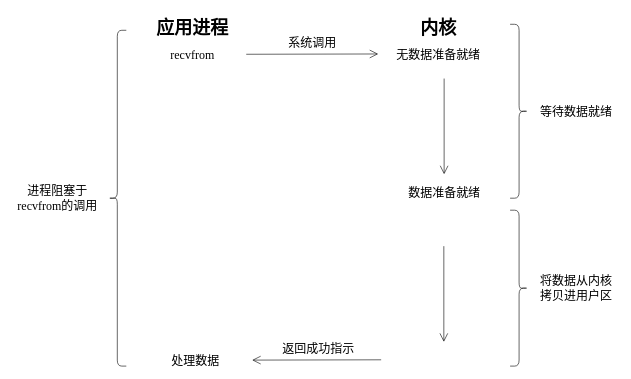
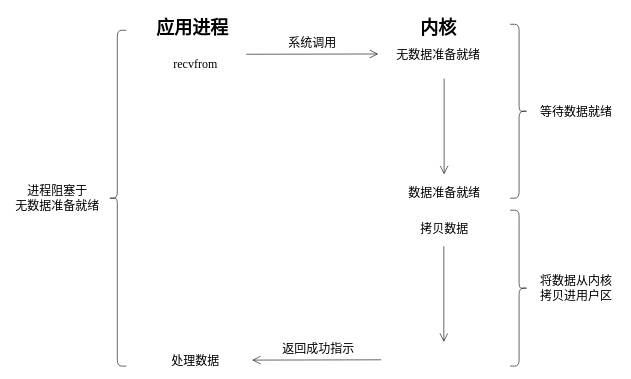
(192, 54) -> (195, 63)
(58, 198) -> (58, 198)
none -> (444, 228)
